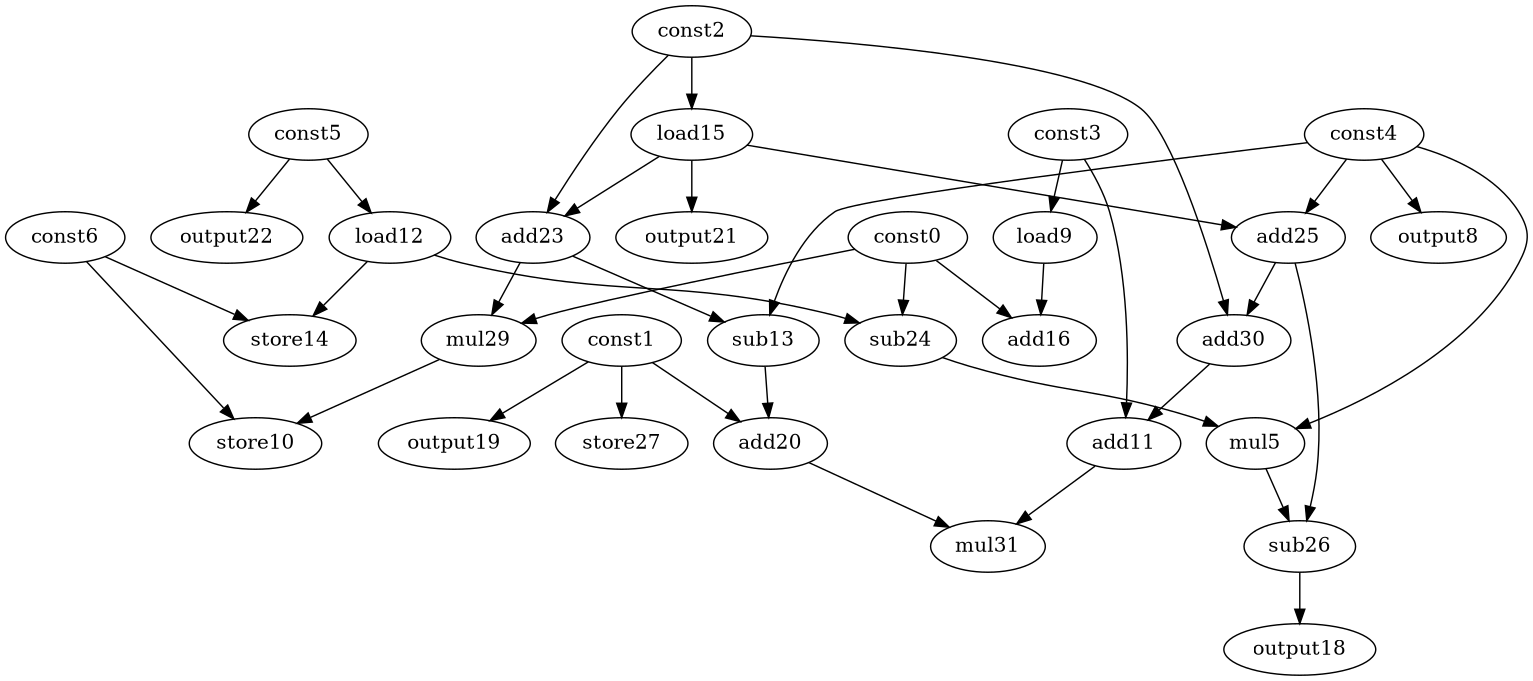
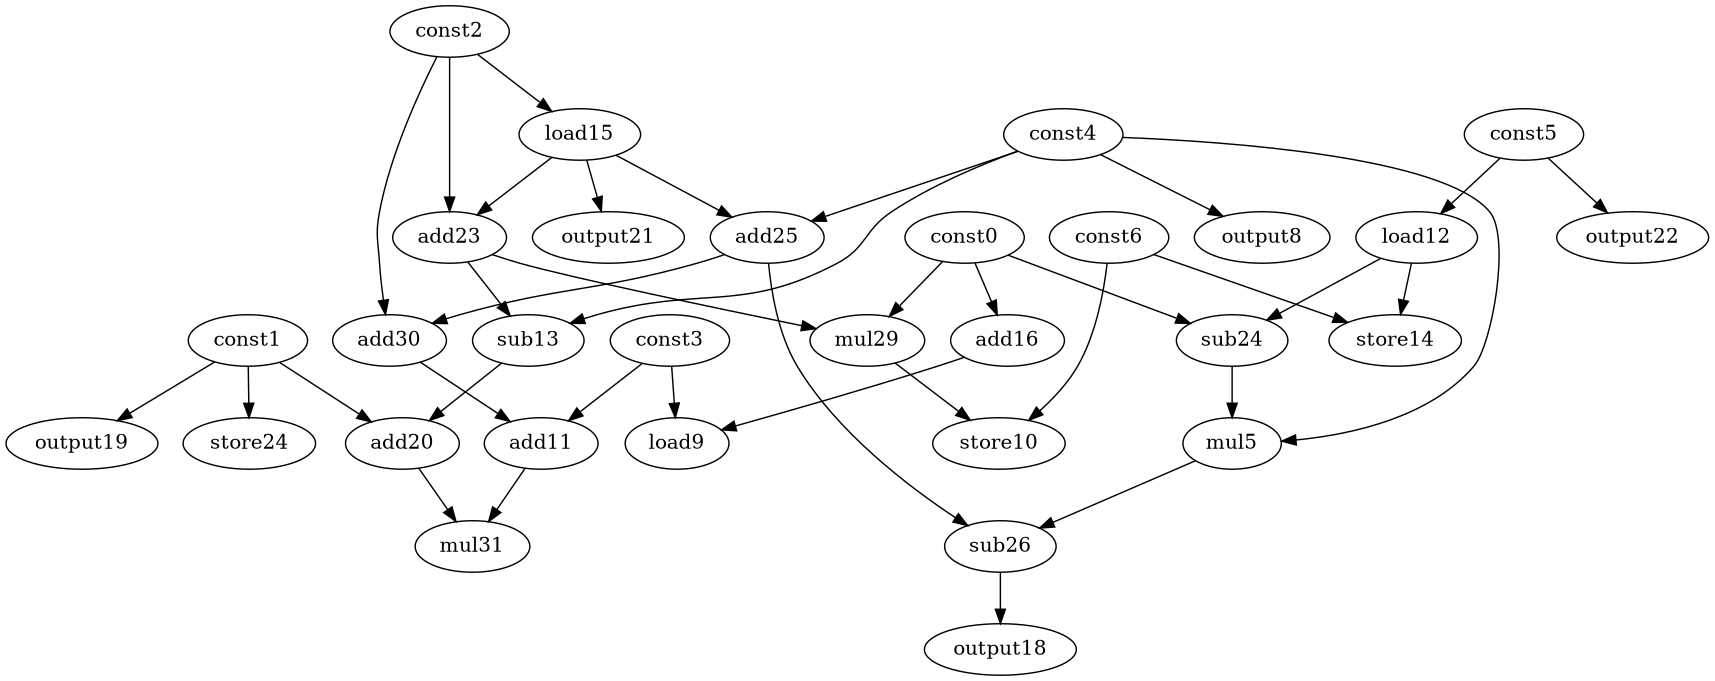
(1043, 282) -> (850, 393)
(622, 443) -> (249, 443)
